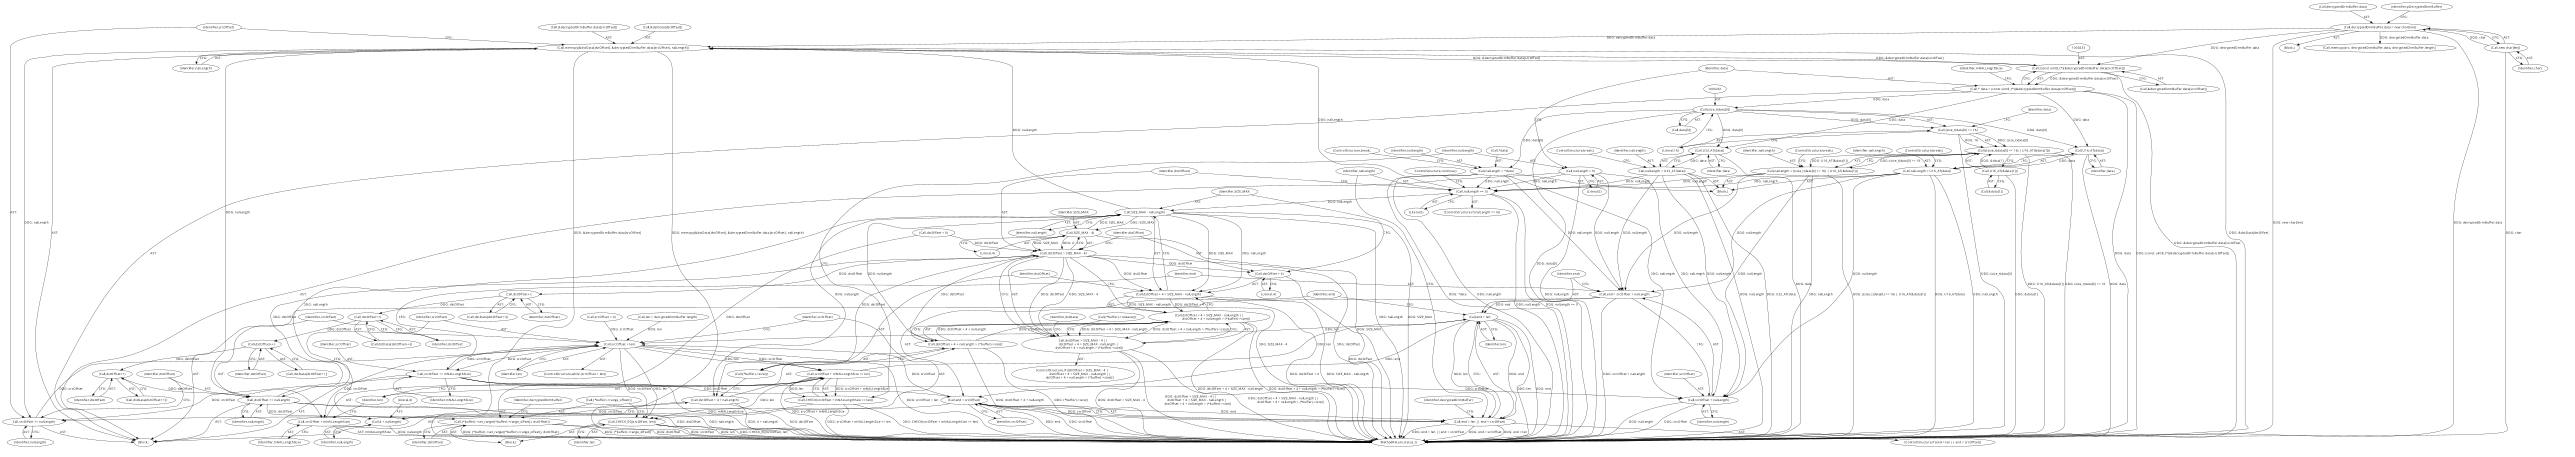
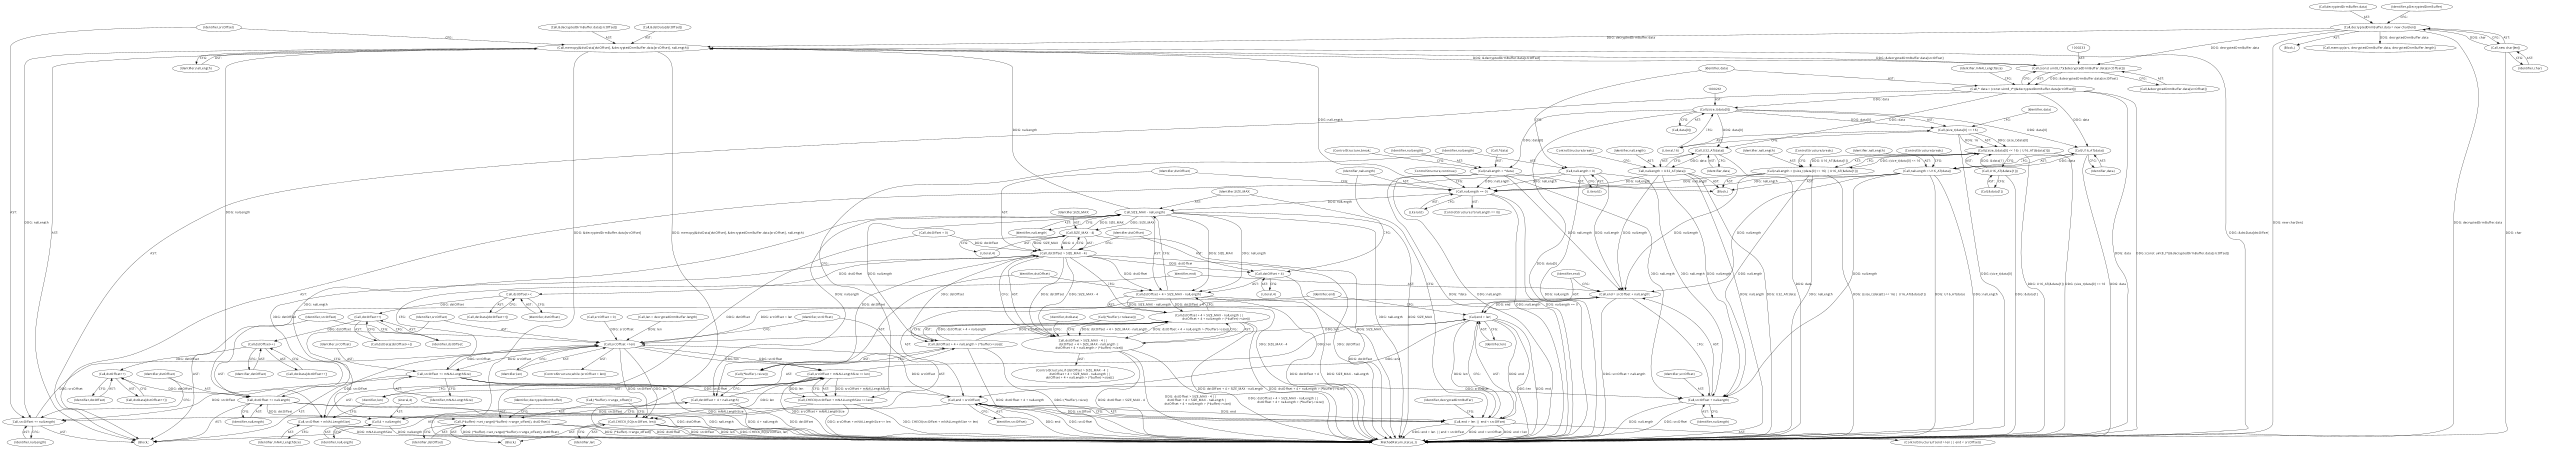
(2234, 426) -> none
(989, 427) -> (1259, 307)
(374, 432) -> (374, 432)
